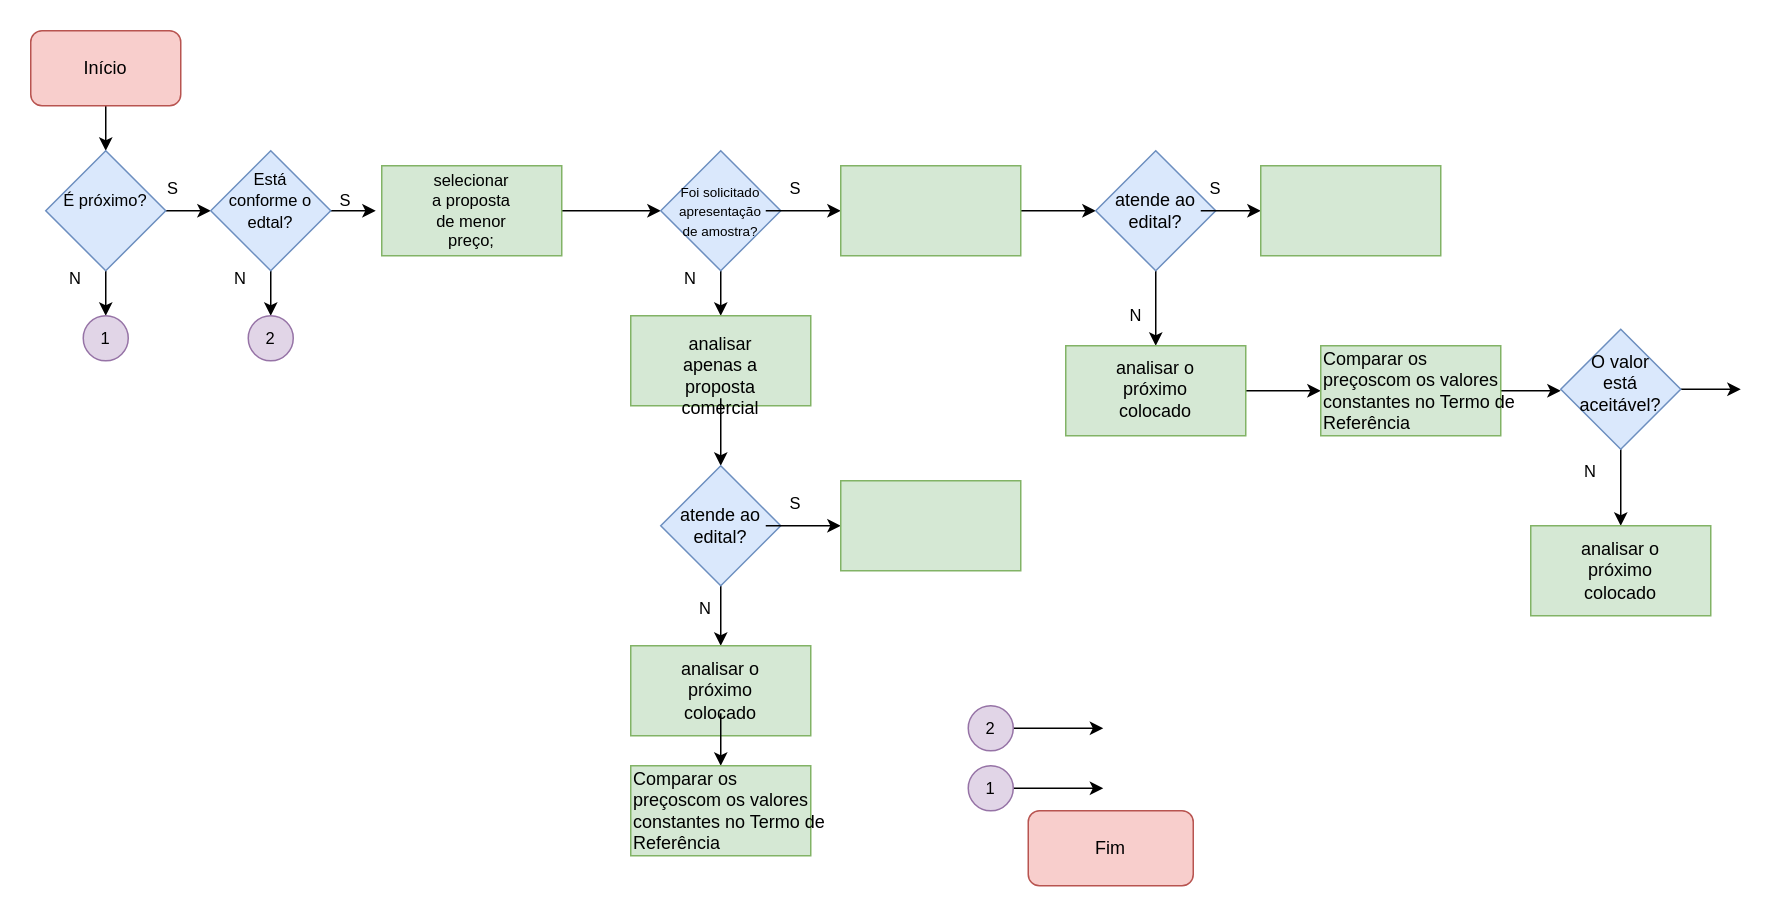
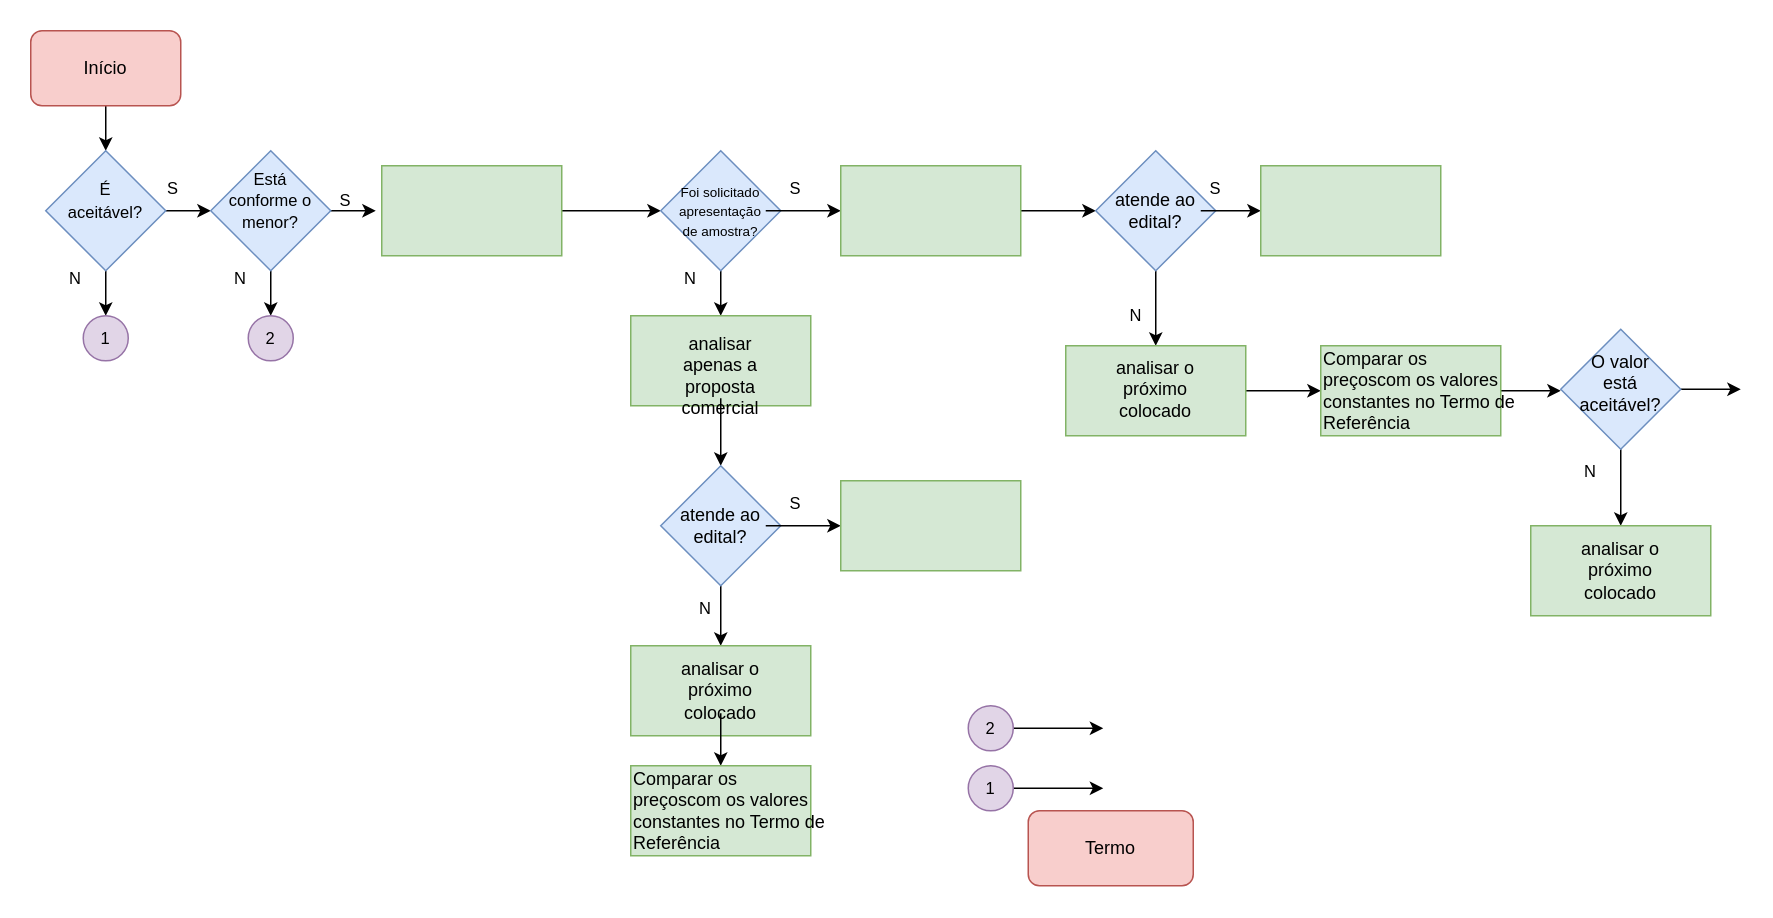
(106, 200) -> (106, 200)
(271, 200) -> (271, 200)
(472, 211) -> none
(1111, 848) -> (1111, 848)
